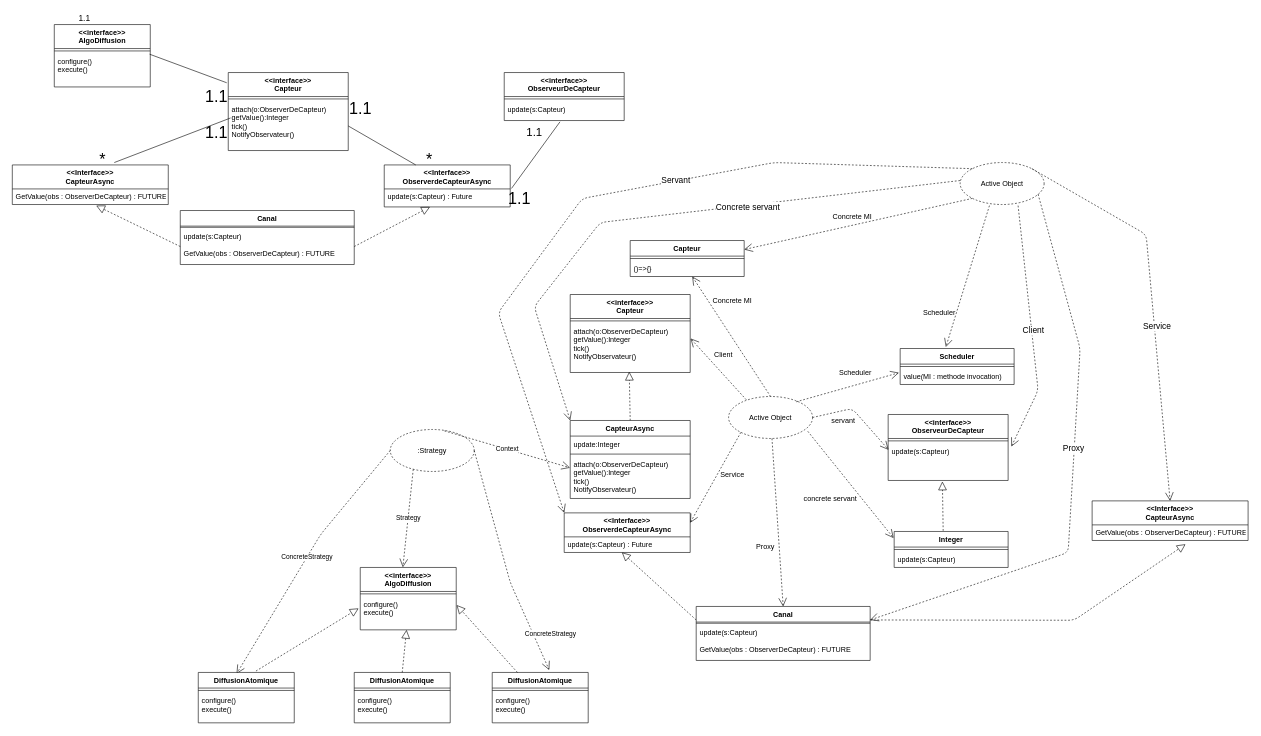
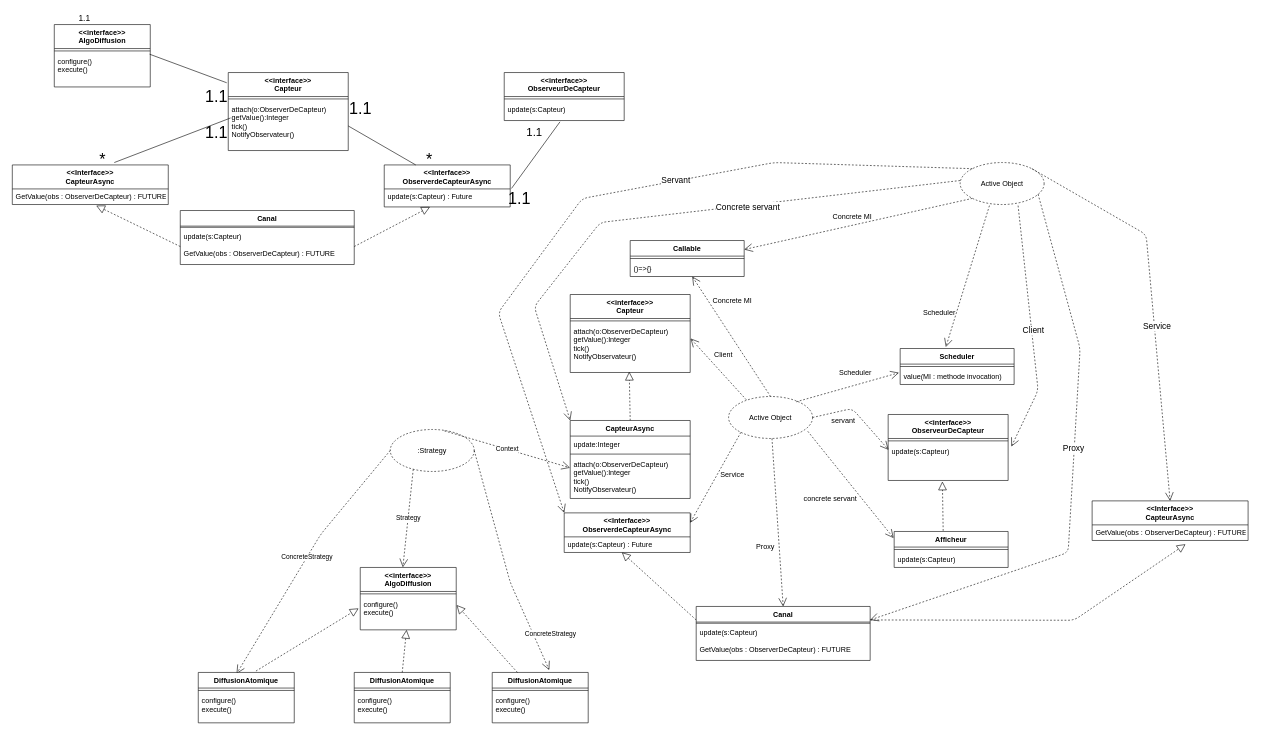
(687, 248) -> (687, 248)
(951, 539) -> (951, 539)
